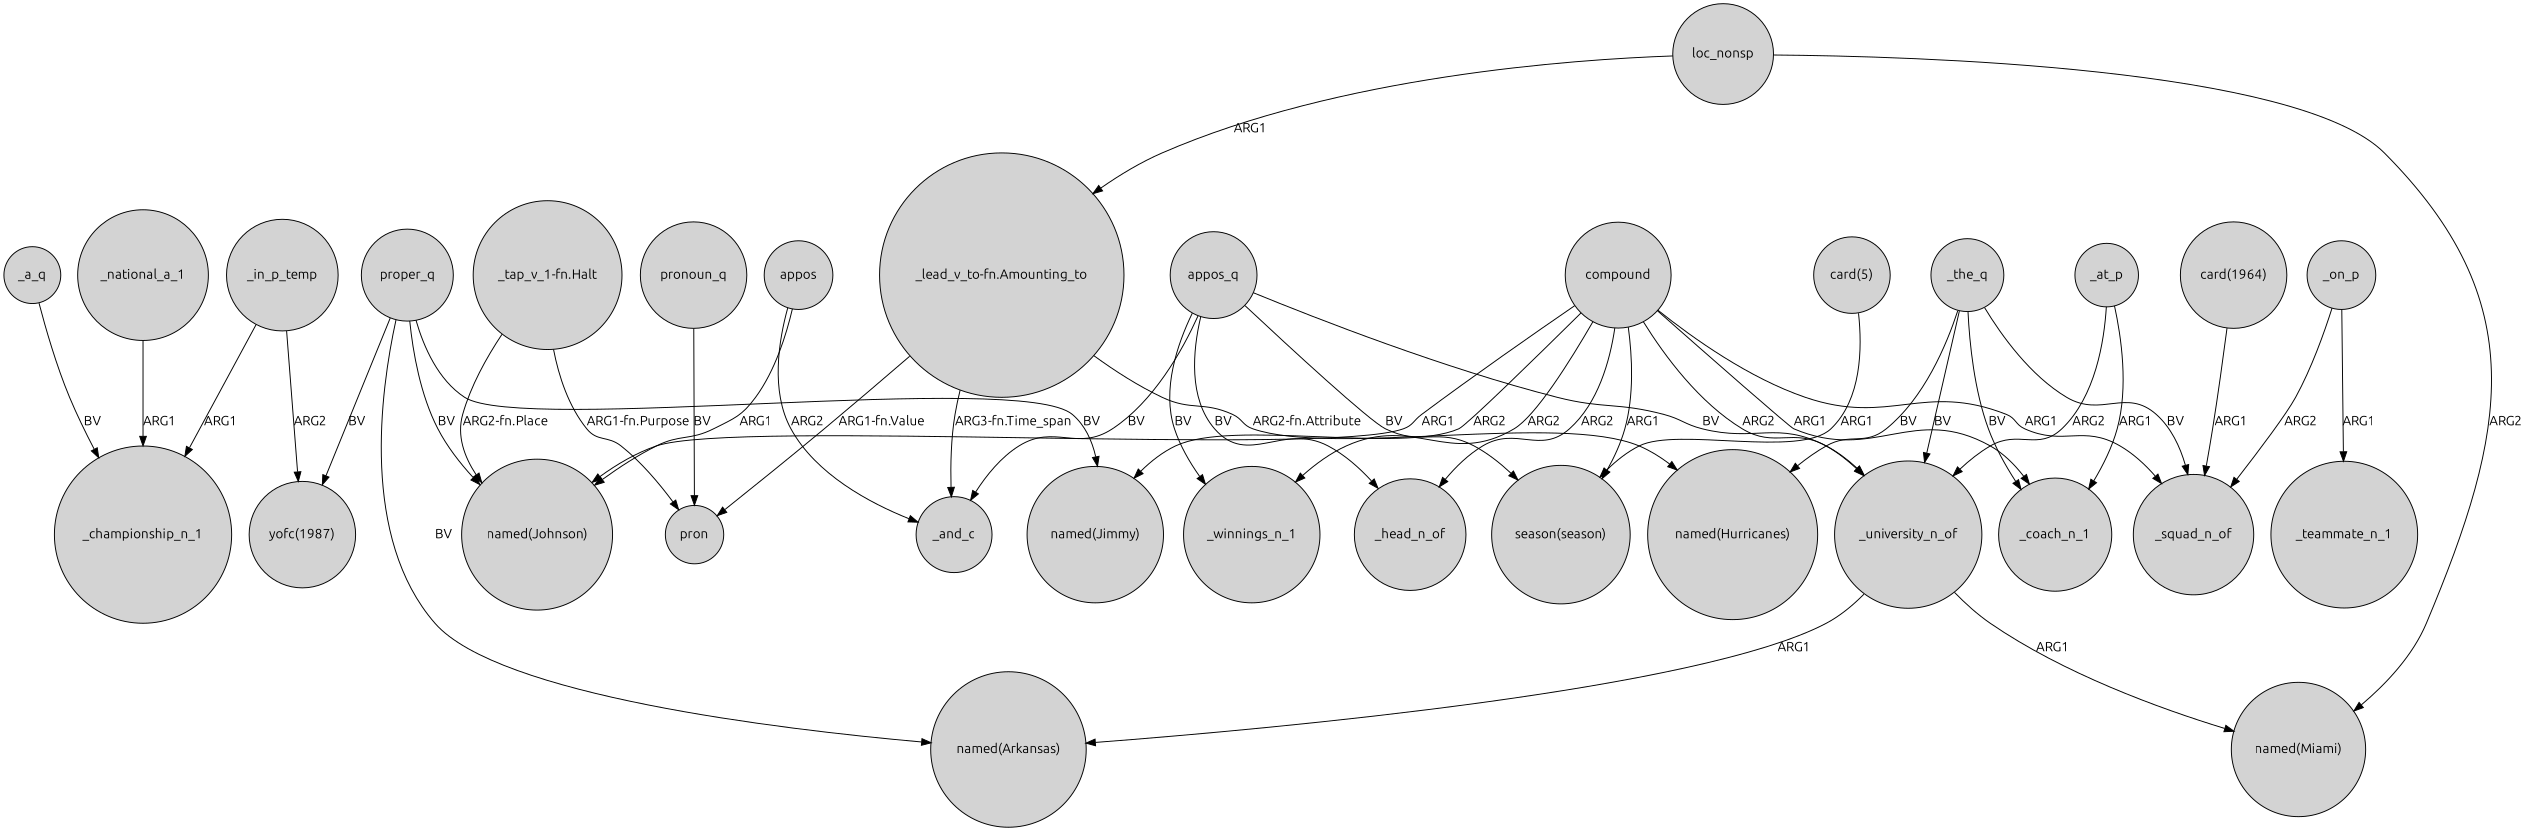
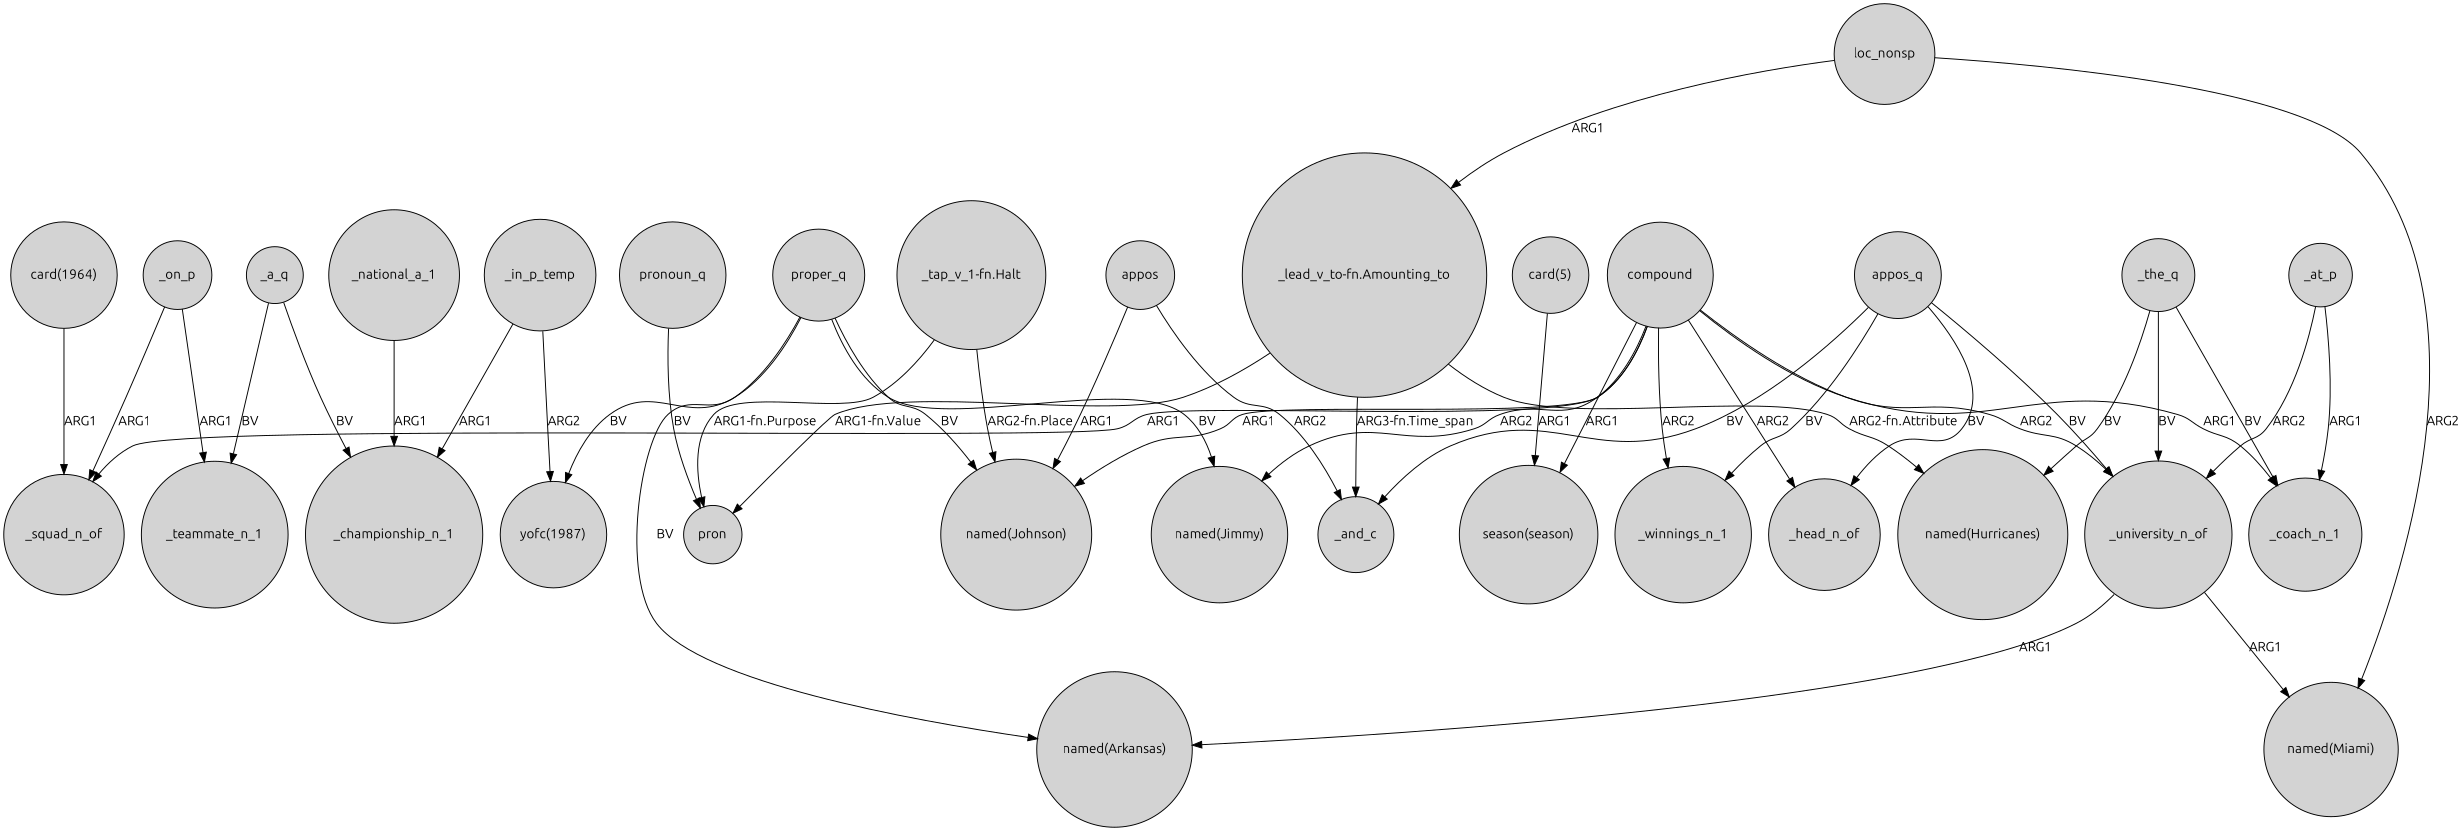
none -> (251, 378)
(2074, 401) -> none
(1365, 414) -> none
(2301, 422) -> (135, 422)
